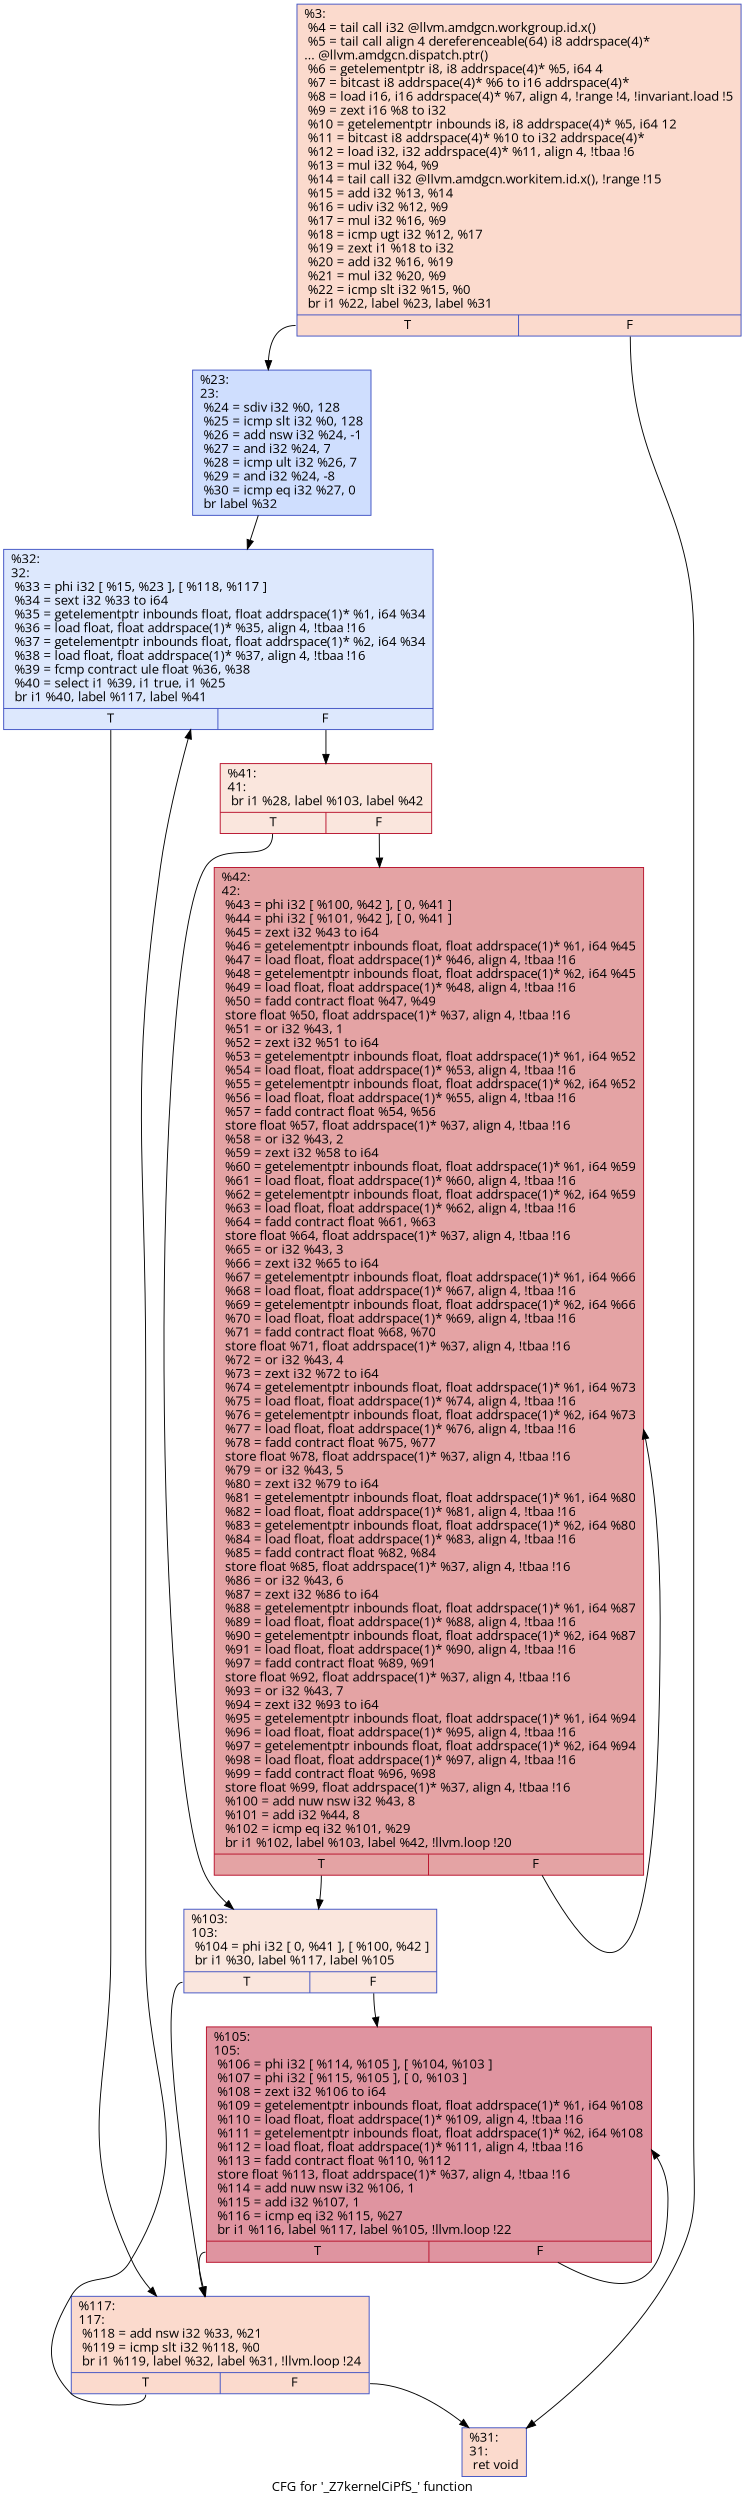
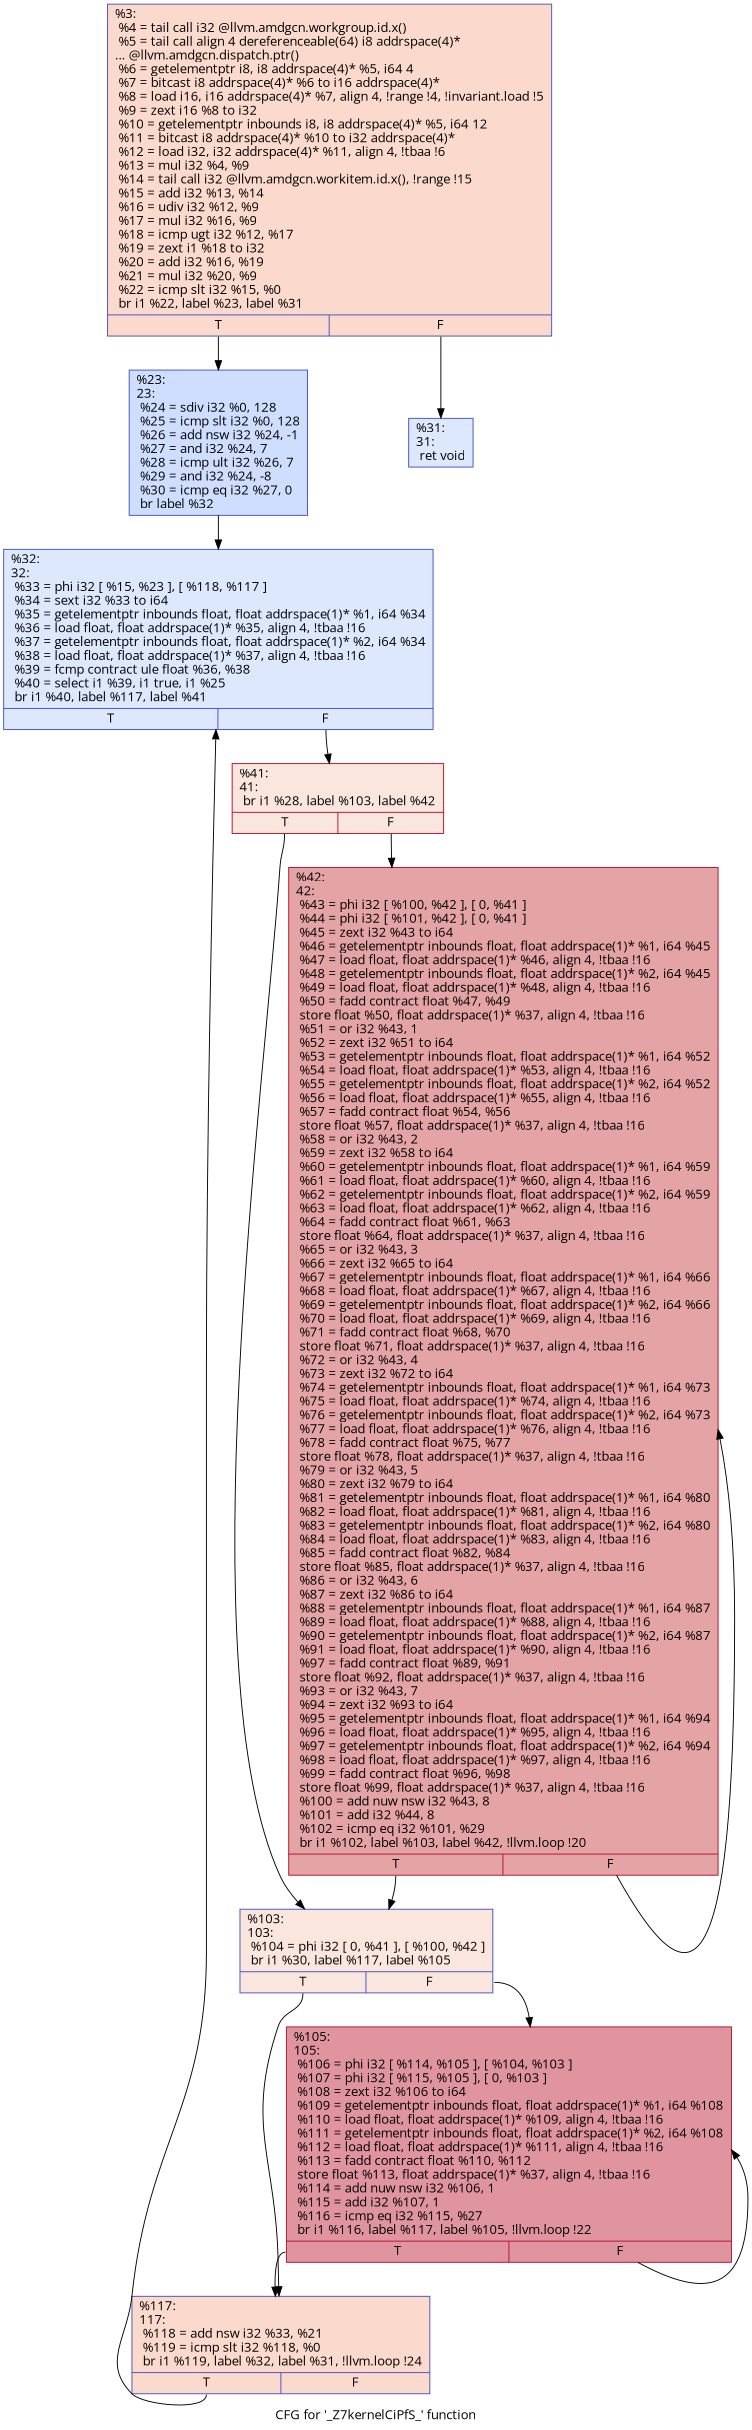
(111, 1515) -> none
(419, 2395) -> none
(494, 2452) -> (441, 443)
